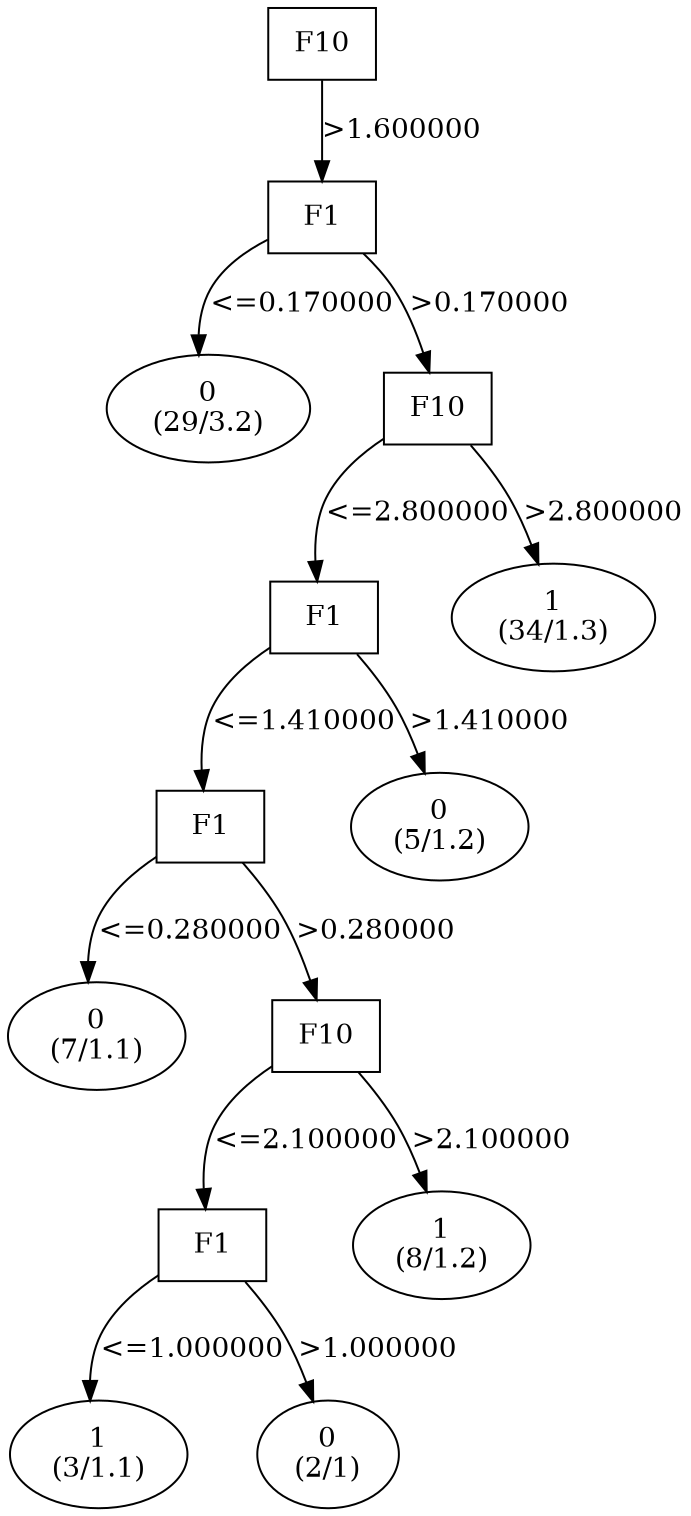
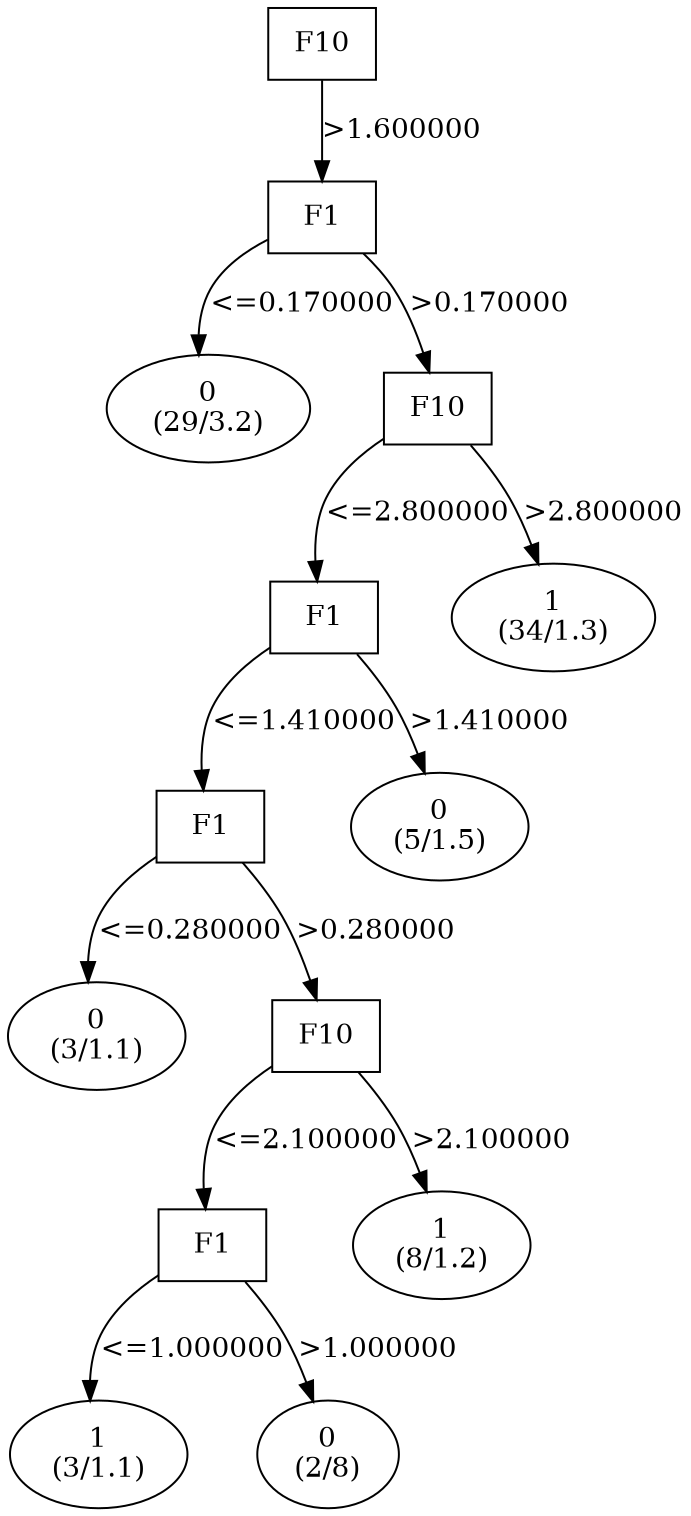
(440, 827) -> (440, 827)
(97, 1036) -> (97, 1036)
(328, 1454) -> (328, 1454)
